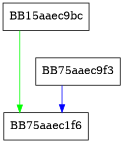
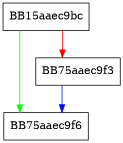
none -> (62, 40)
(46, 126) -> (46, 126)
